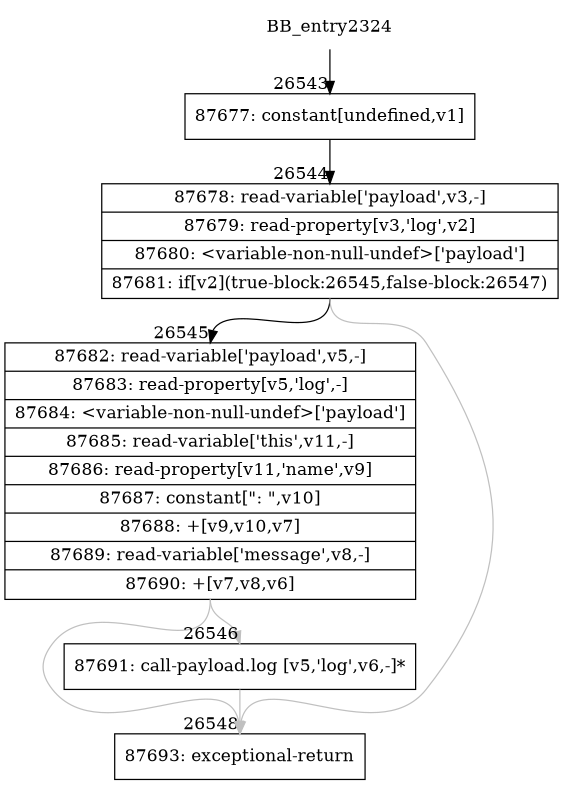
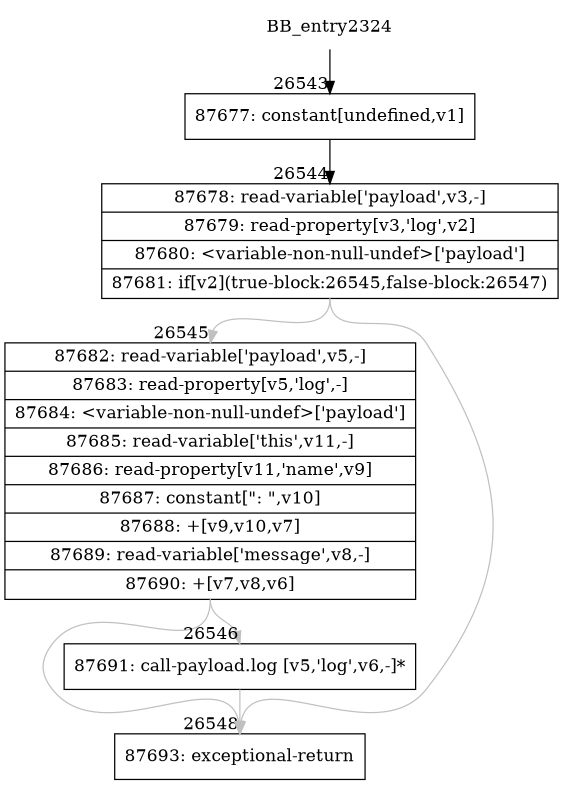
(276, 321) -> (276, 321)
